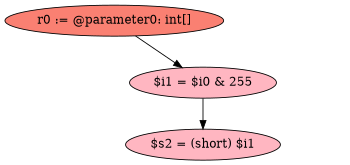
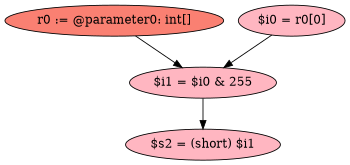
none -> (292, 21)
